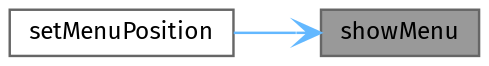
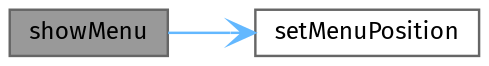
(265, 33) -> (199, 33)
